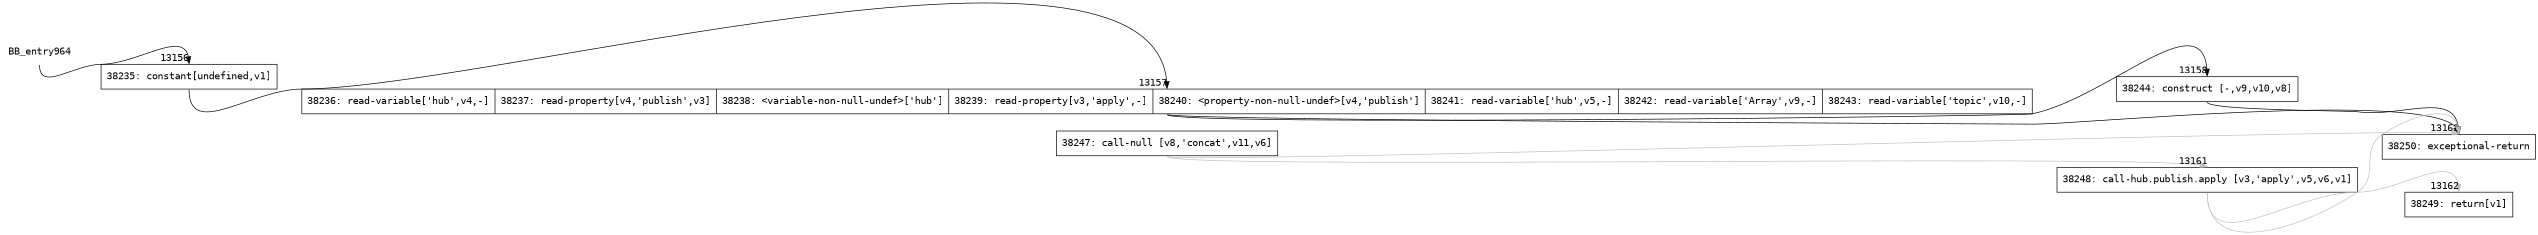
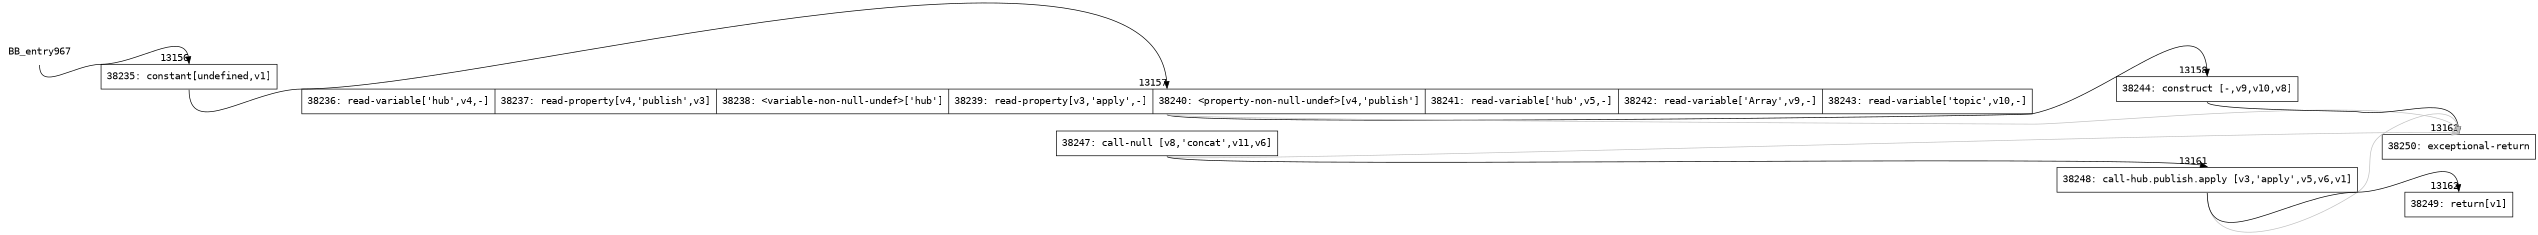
(40, 52) -> (40, 52)
(1813, 123) -> (1813, 123)
(1684, 162) -> (1684, 162)
(2326, 197) -> (2326, 197)
